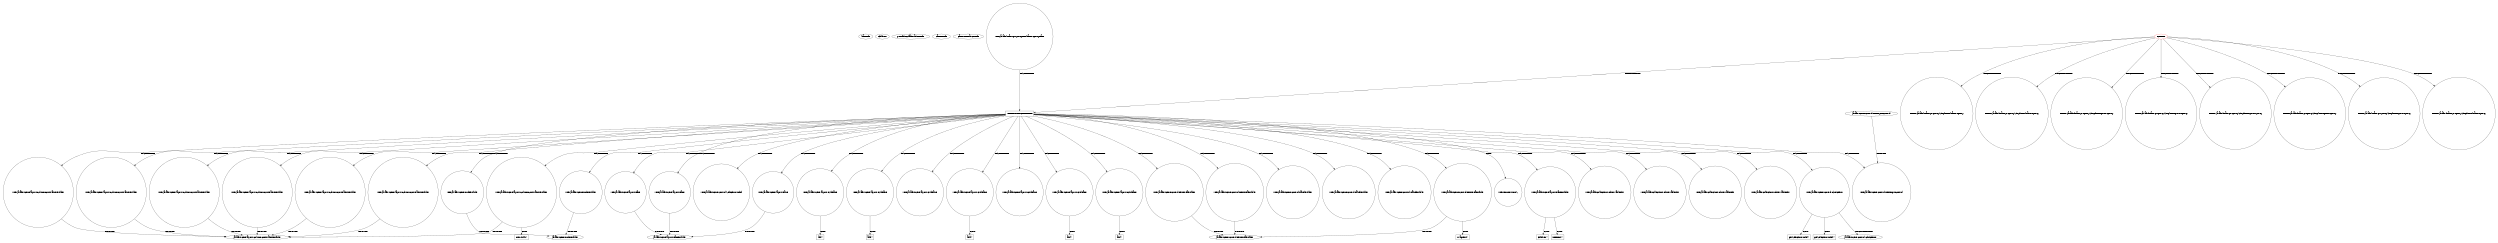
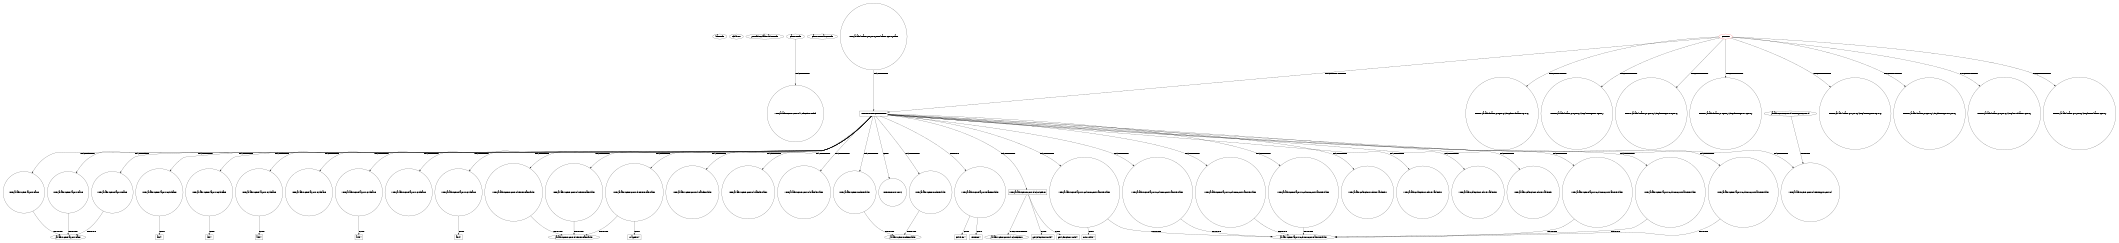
(1633, 74) -> (1336, 74)
(868, 129) -> (795, 61)
(1525, 154) -> (954, 154)
(1824, 192) -> (1028, 192)
(670, 237) -> (68, 237)
